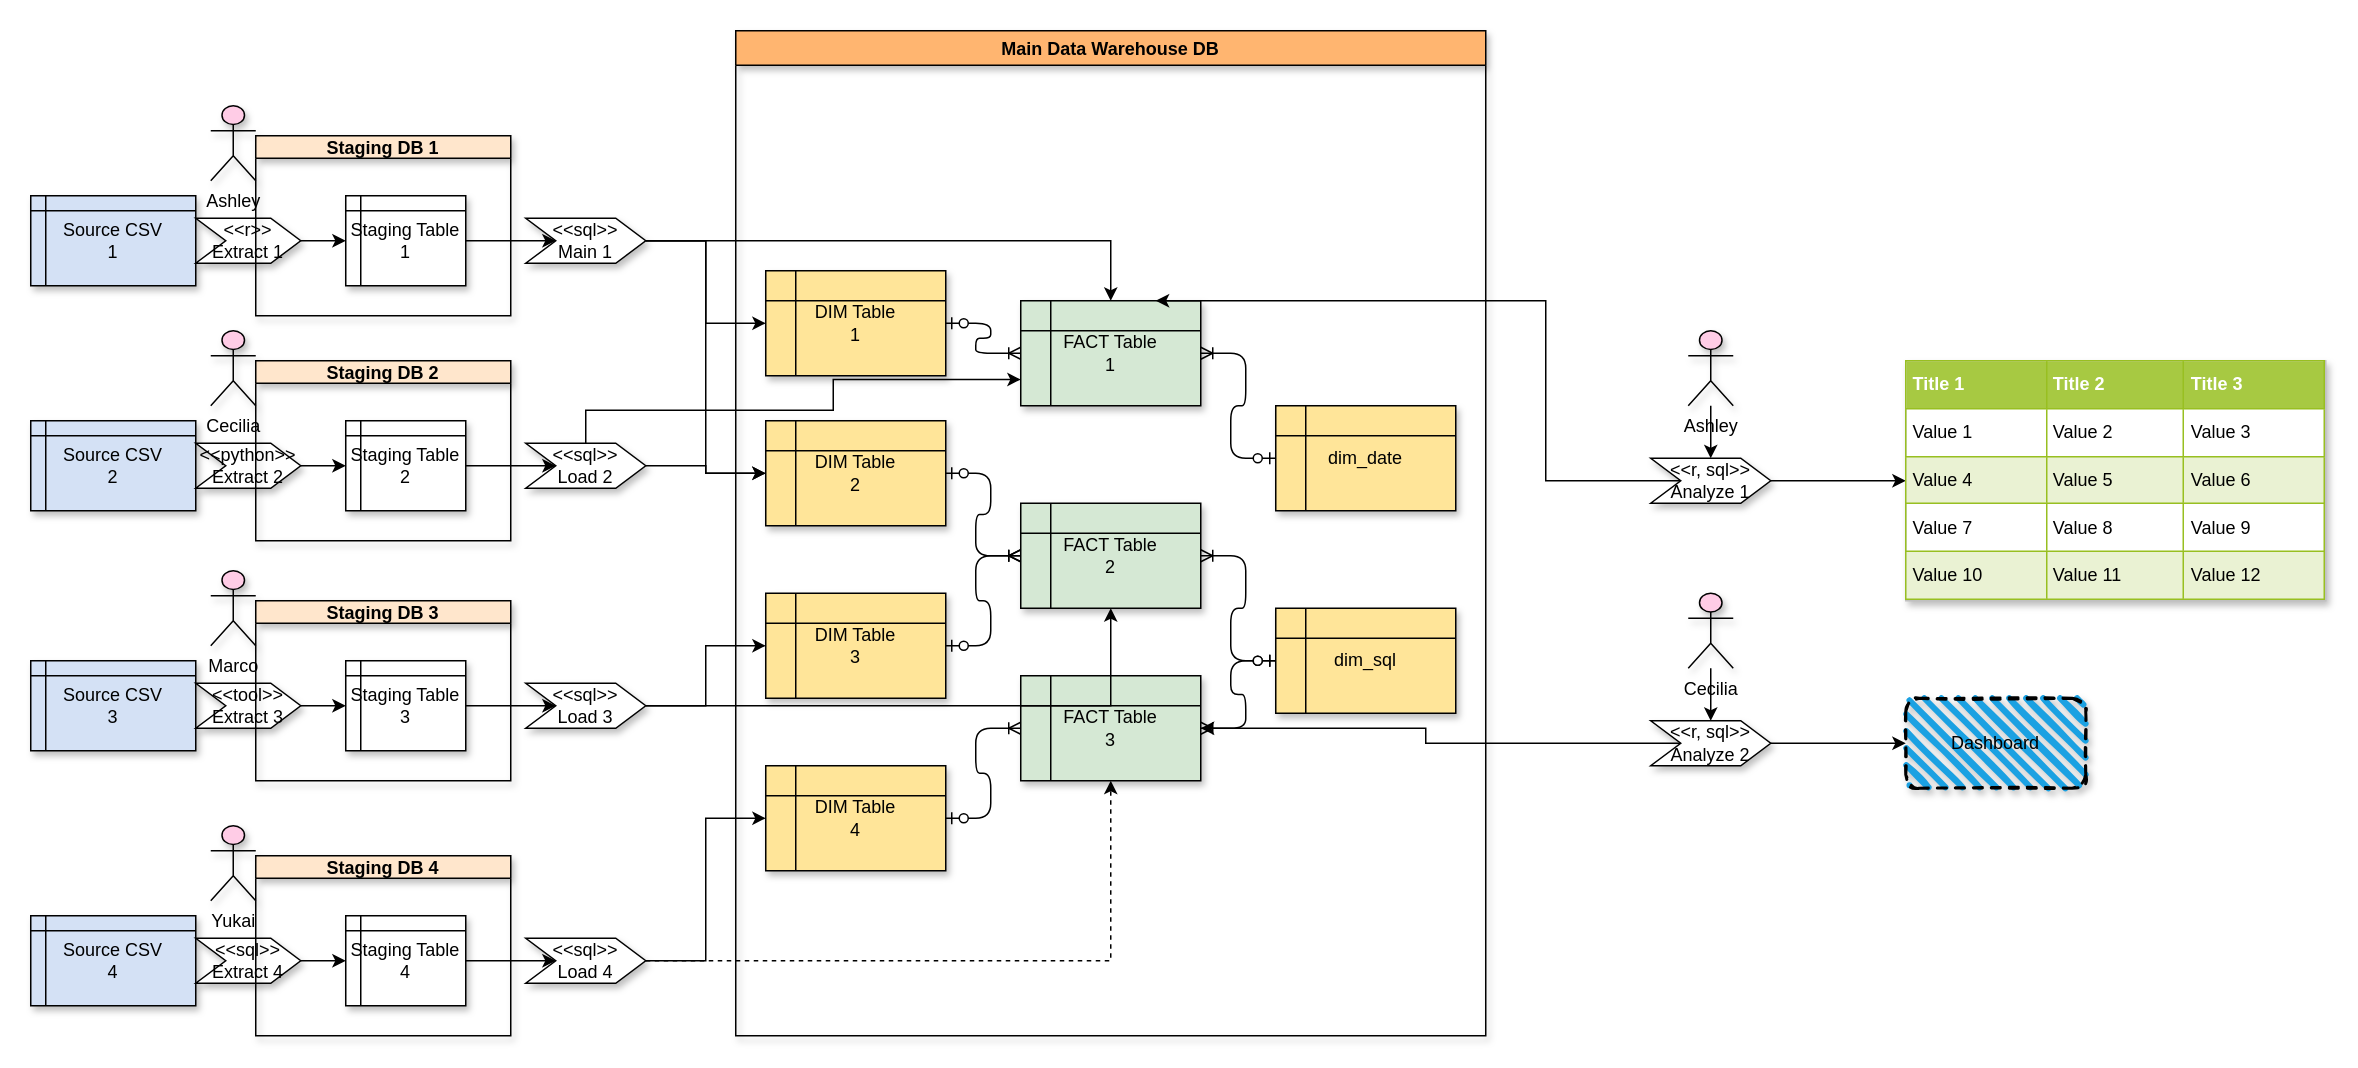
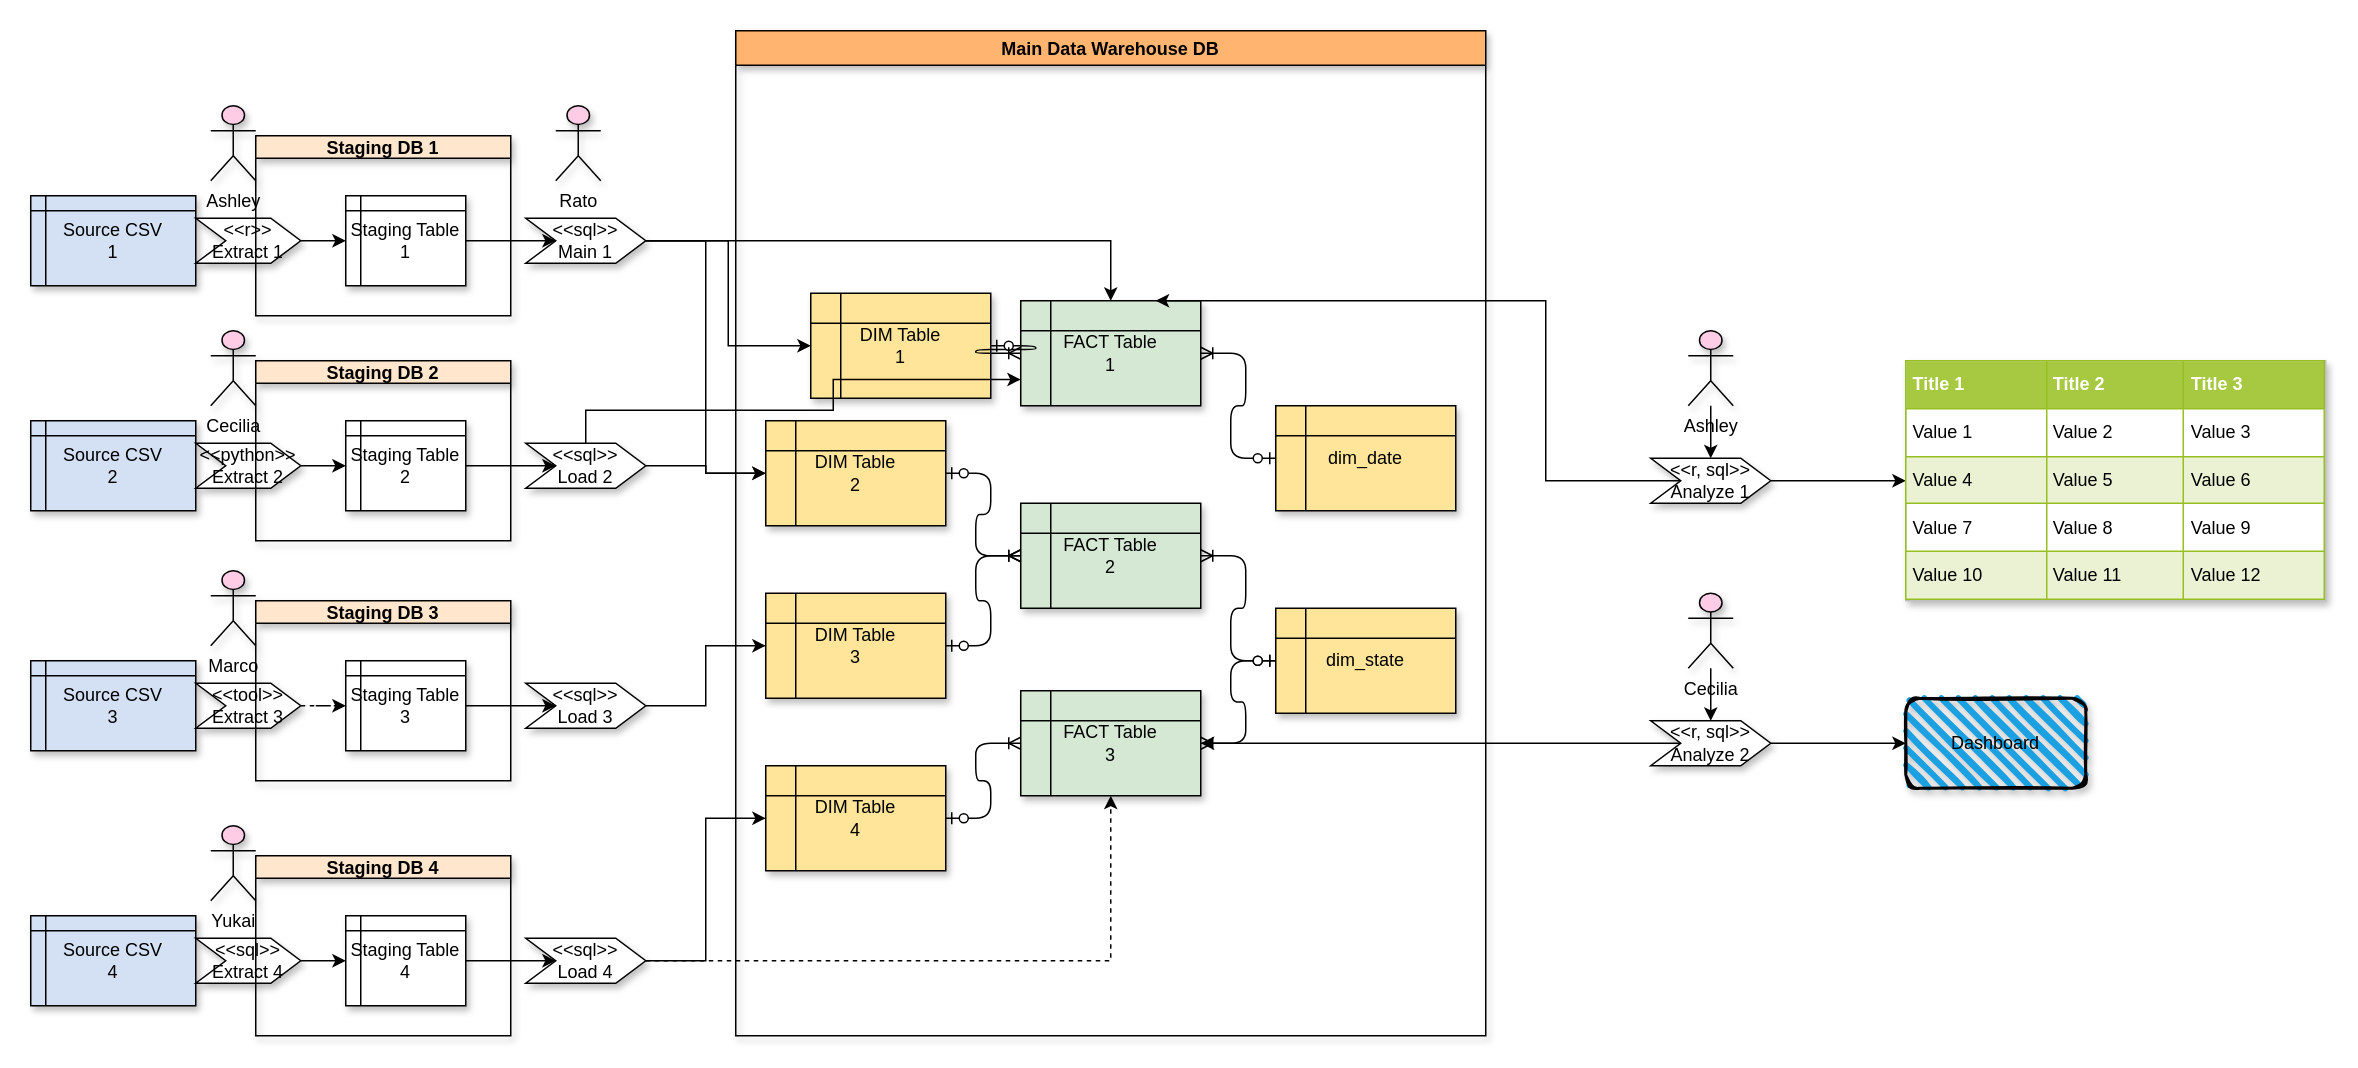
none -> (578, 143)
(856, 323) -> (901, 346)
(1366, 661) -> (1366, 661)
(310, 706) -> (310, 706)
(862, 706) -> none
(1111, 728) -> (1111, 743)
(1996, 743) -> (1996, 743)
